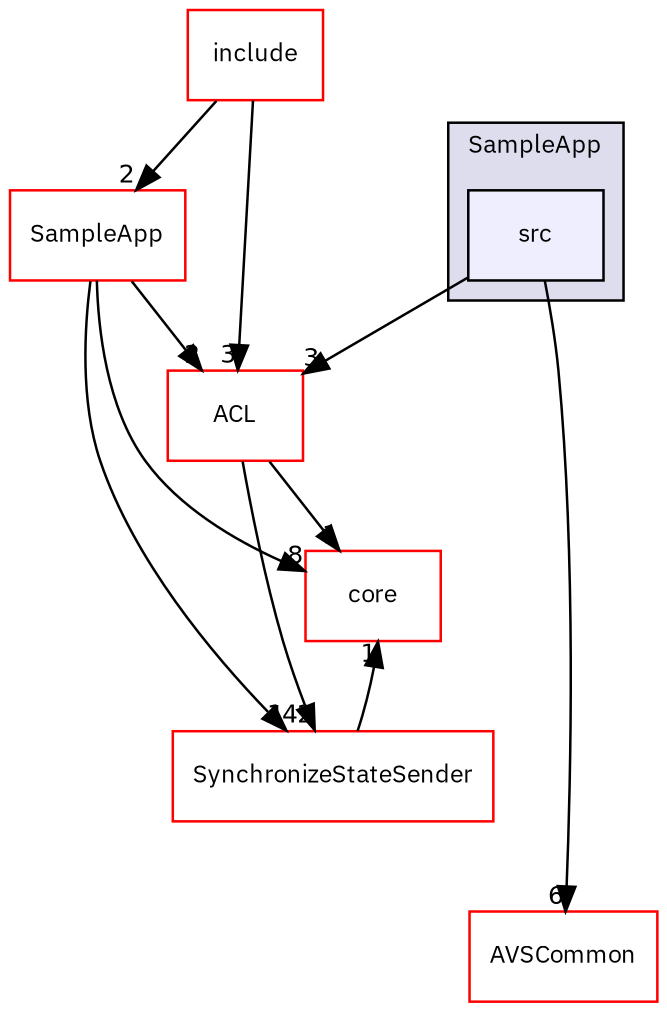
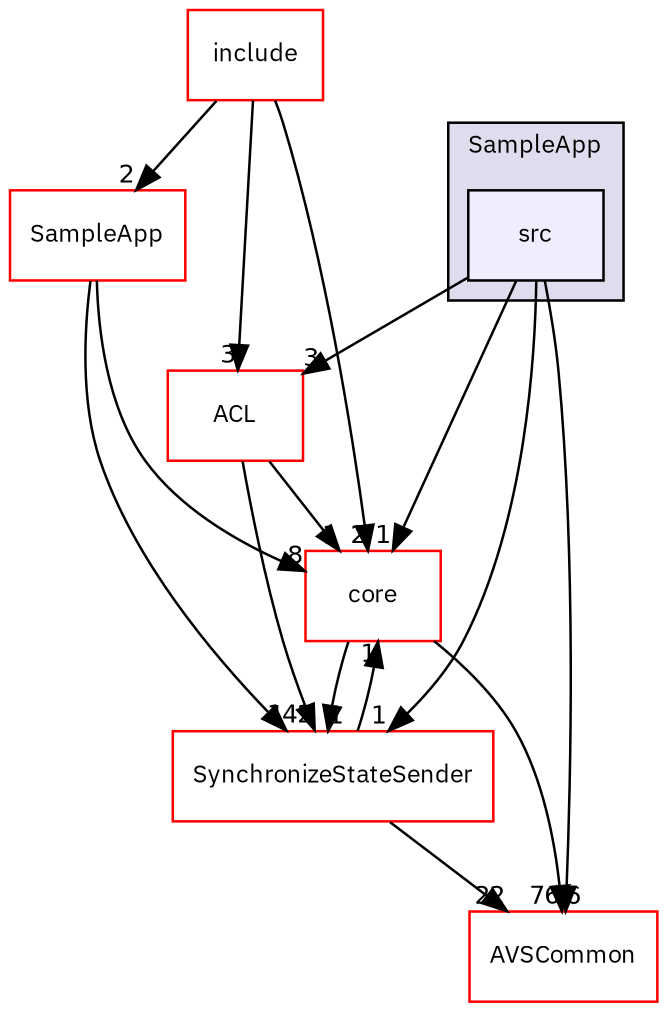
none -> (329, 311)
(159, 316) -> none
none -> (460, 404)
none -> (509, 510)
none -> (339, 674)
none -> (525, 749)
none -> (439, 859)
